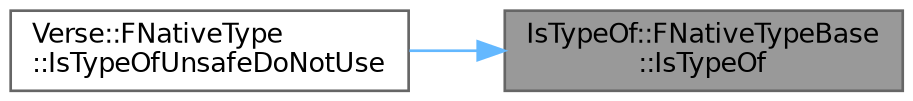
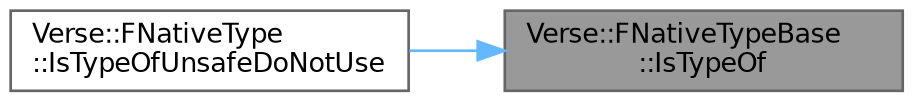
(704, 51) -> (704, 51)
